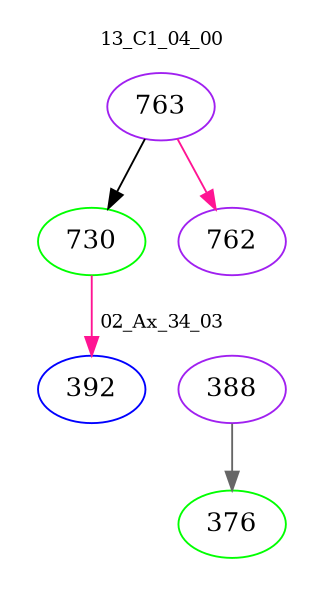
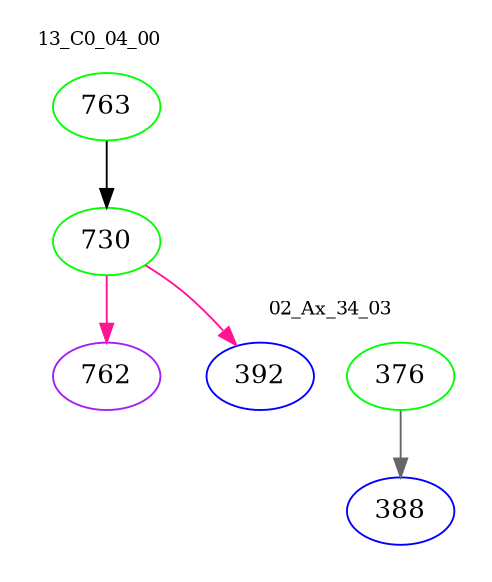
(162, 40) -> (99, 40)
(161, 107) -> (107, 107)
(192, 166) -> (107, 300)
(232, 389) -> (401, 511)
(232, 448) -> (401, 435)
